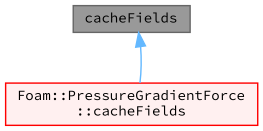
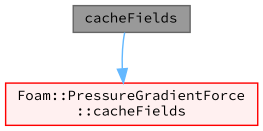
(141, 65) -> (122, 51)
